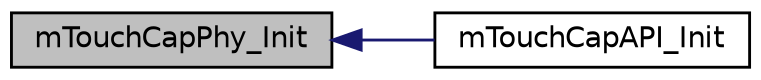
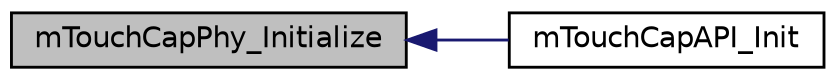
(172, 40) -> (209, 40)
